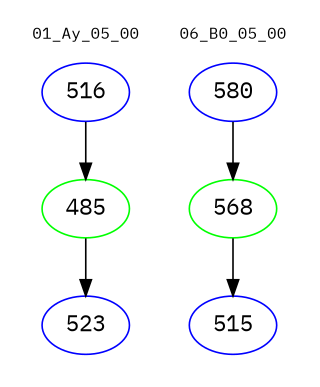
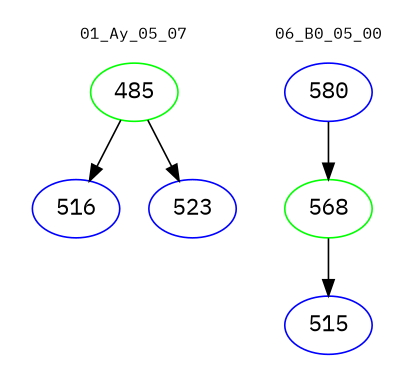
(87, 35) -> (134, 35)
(86, 143) -> (109, 143)
